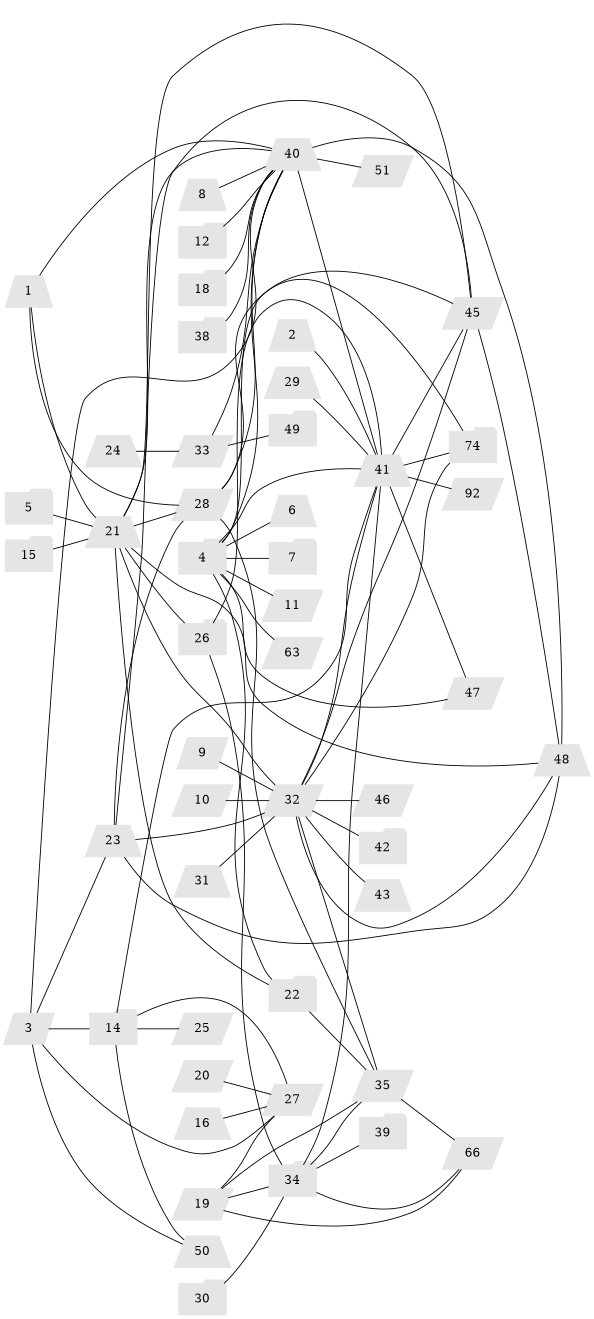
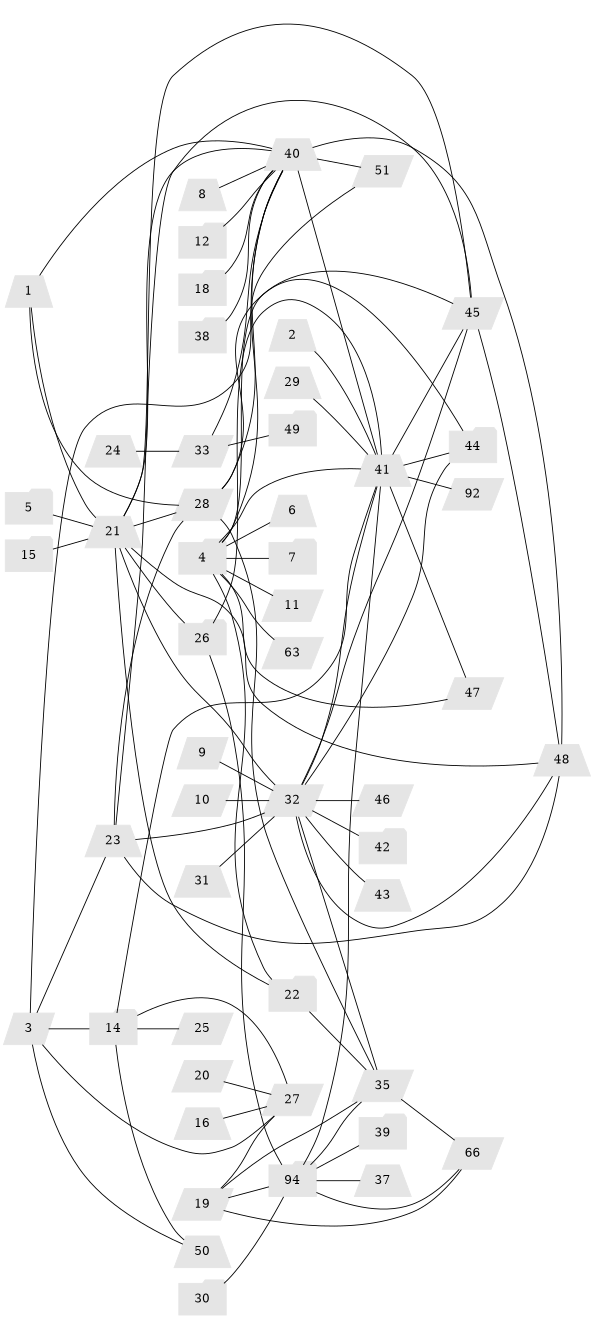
(473, 447) -> (473, 447)
(65, 525) -> (59, 541)
(293, 1181) -> (293, 1181)
none -> (383, 1181)
